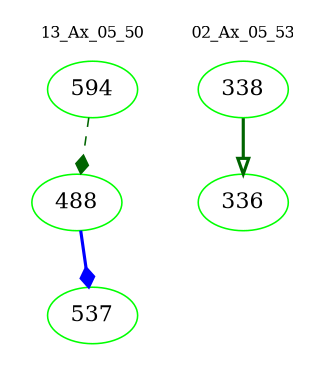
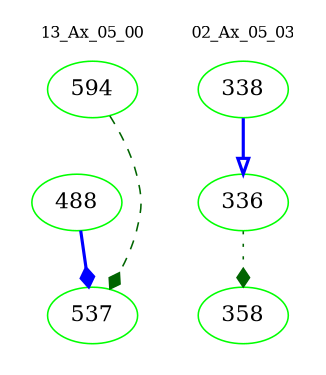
(93, 34) -> (93, 34)
(243, 34) -> (243, 34)
(86, 136) -> (140, 193)
(243, 138) -> (243, 138)
none -> (243, 315)
